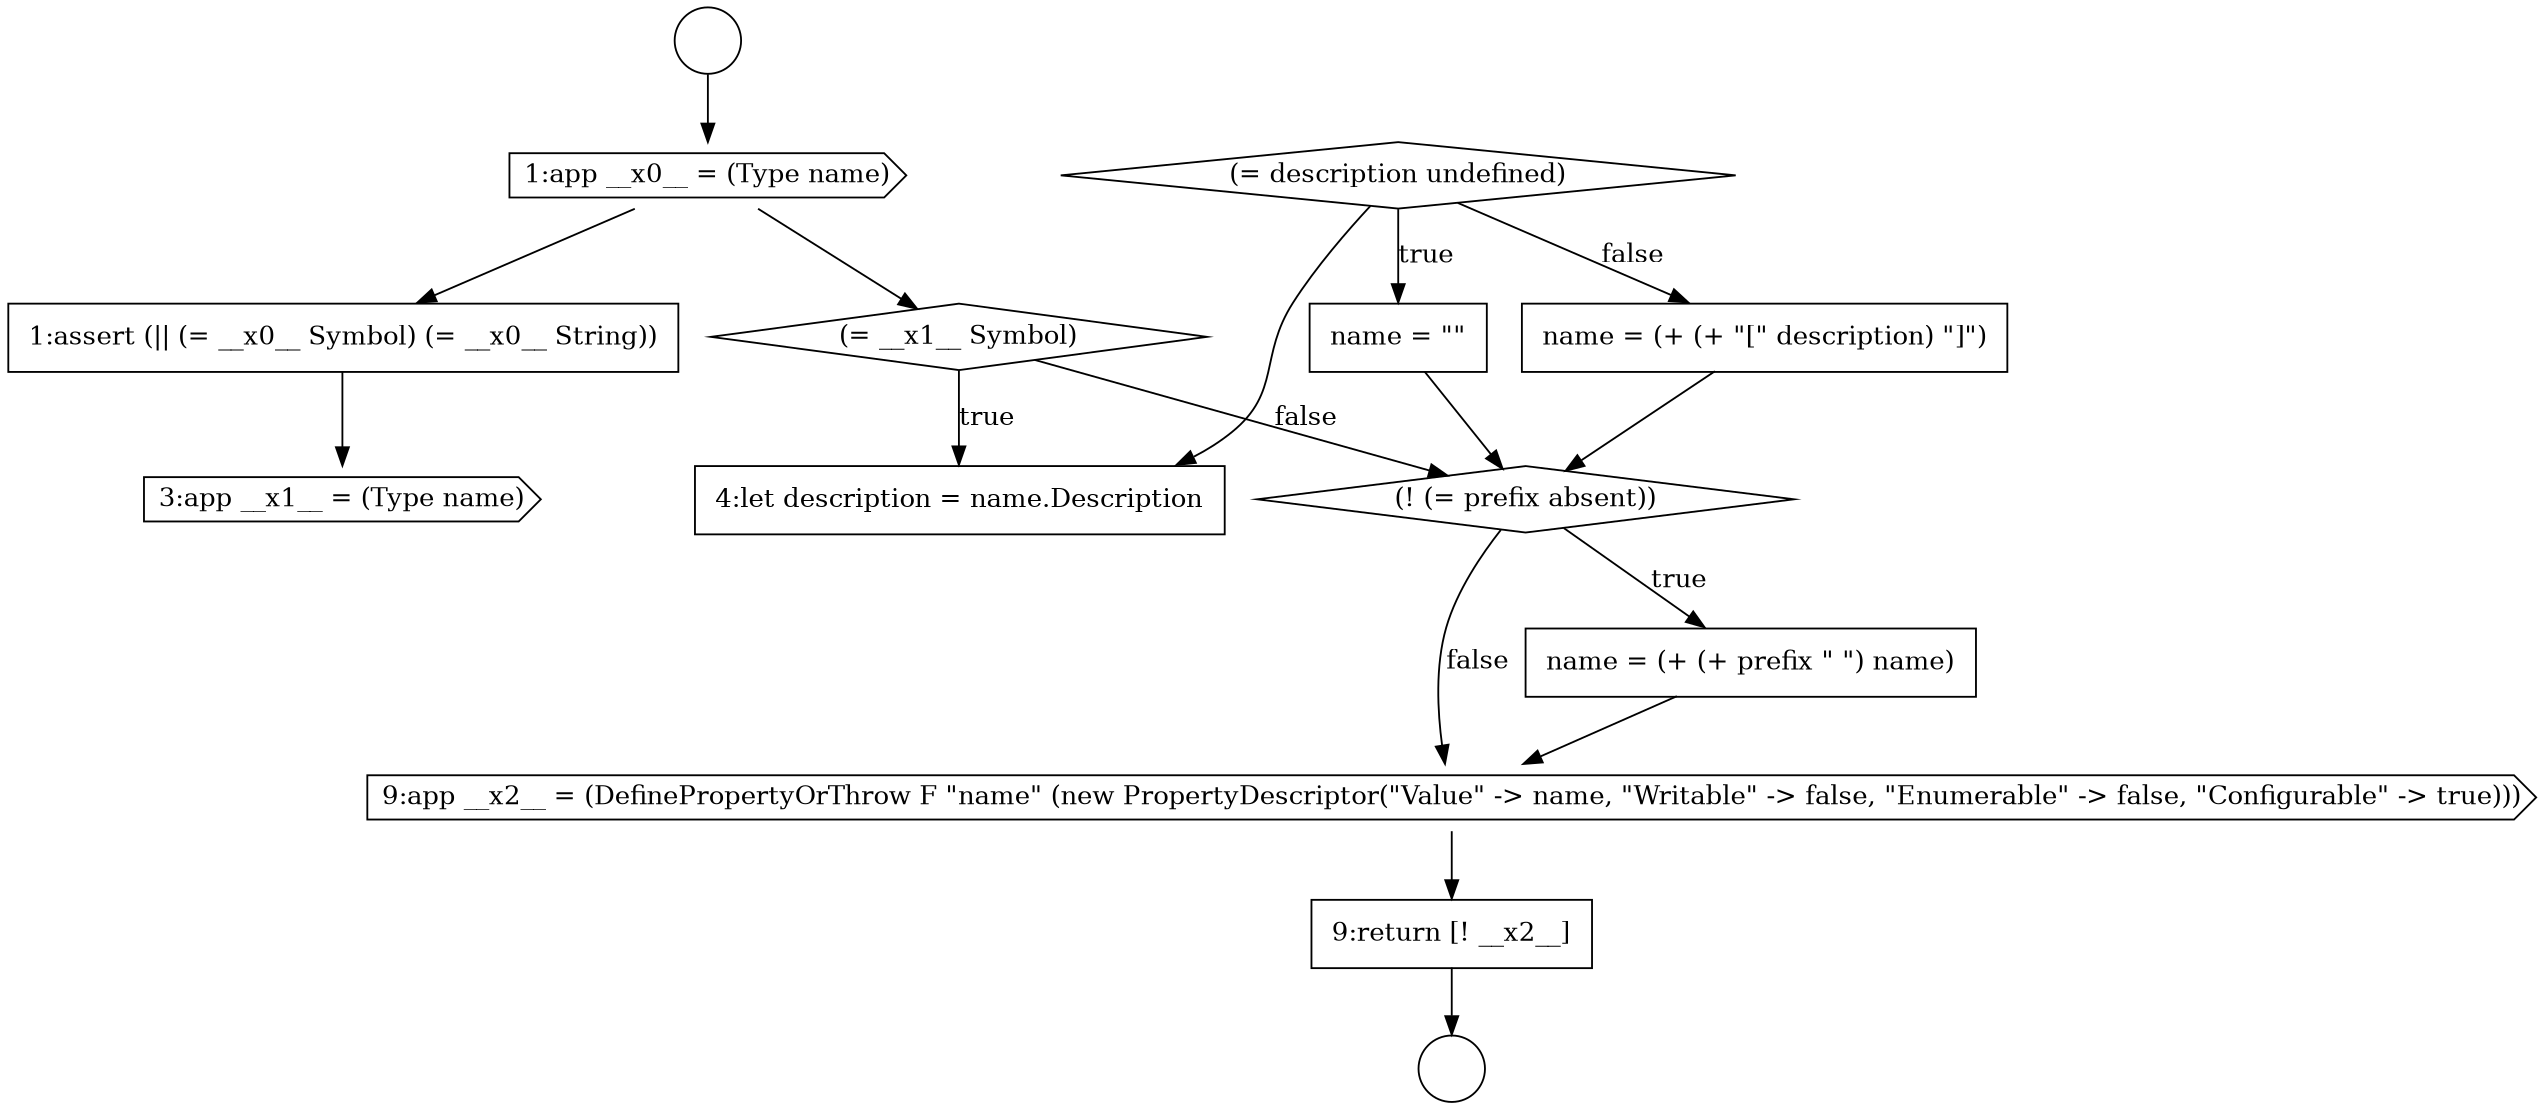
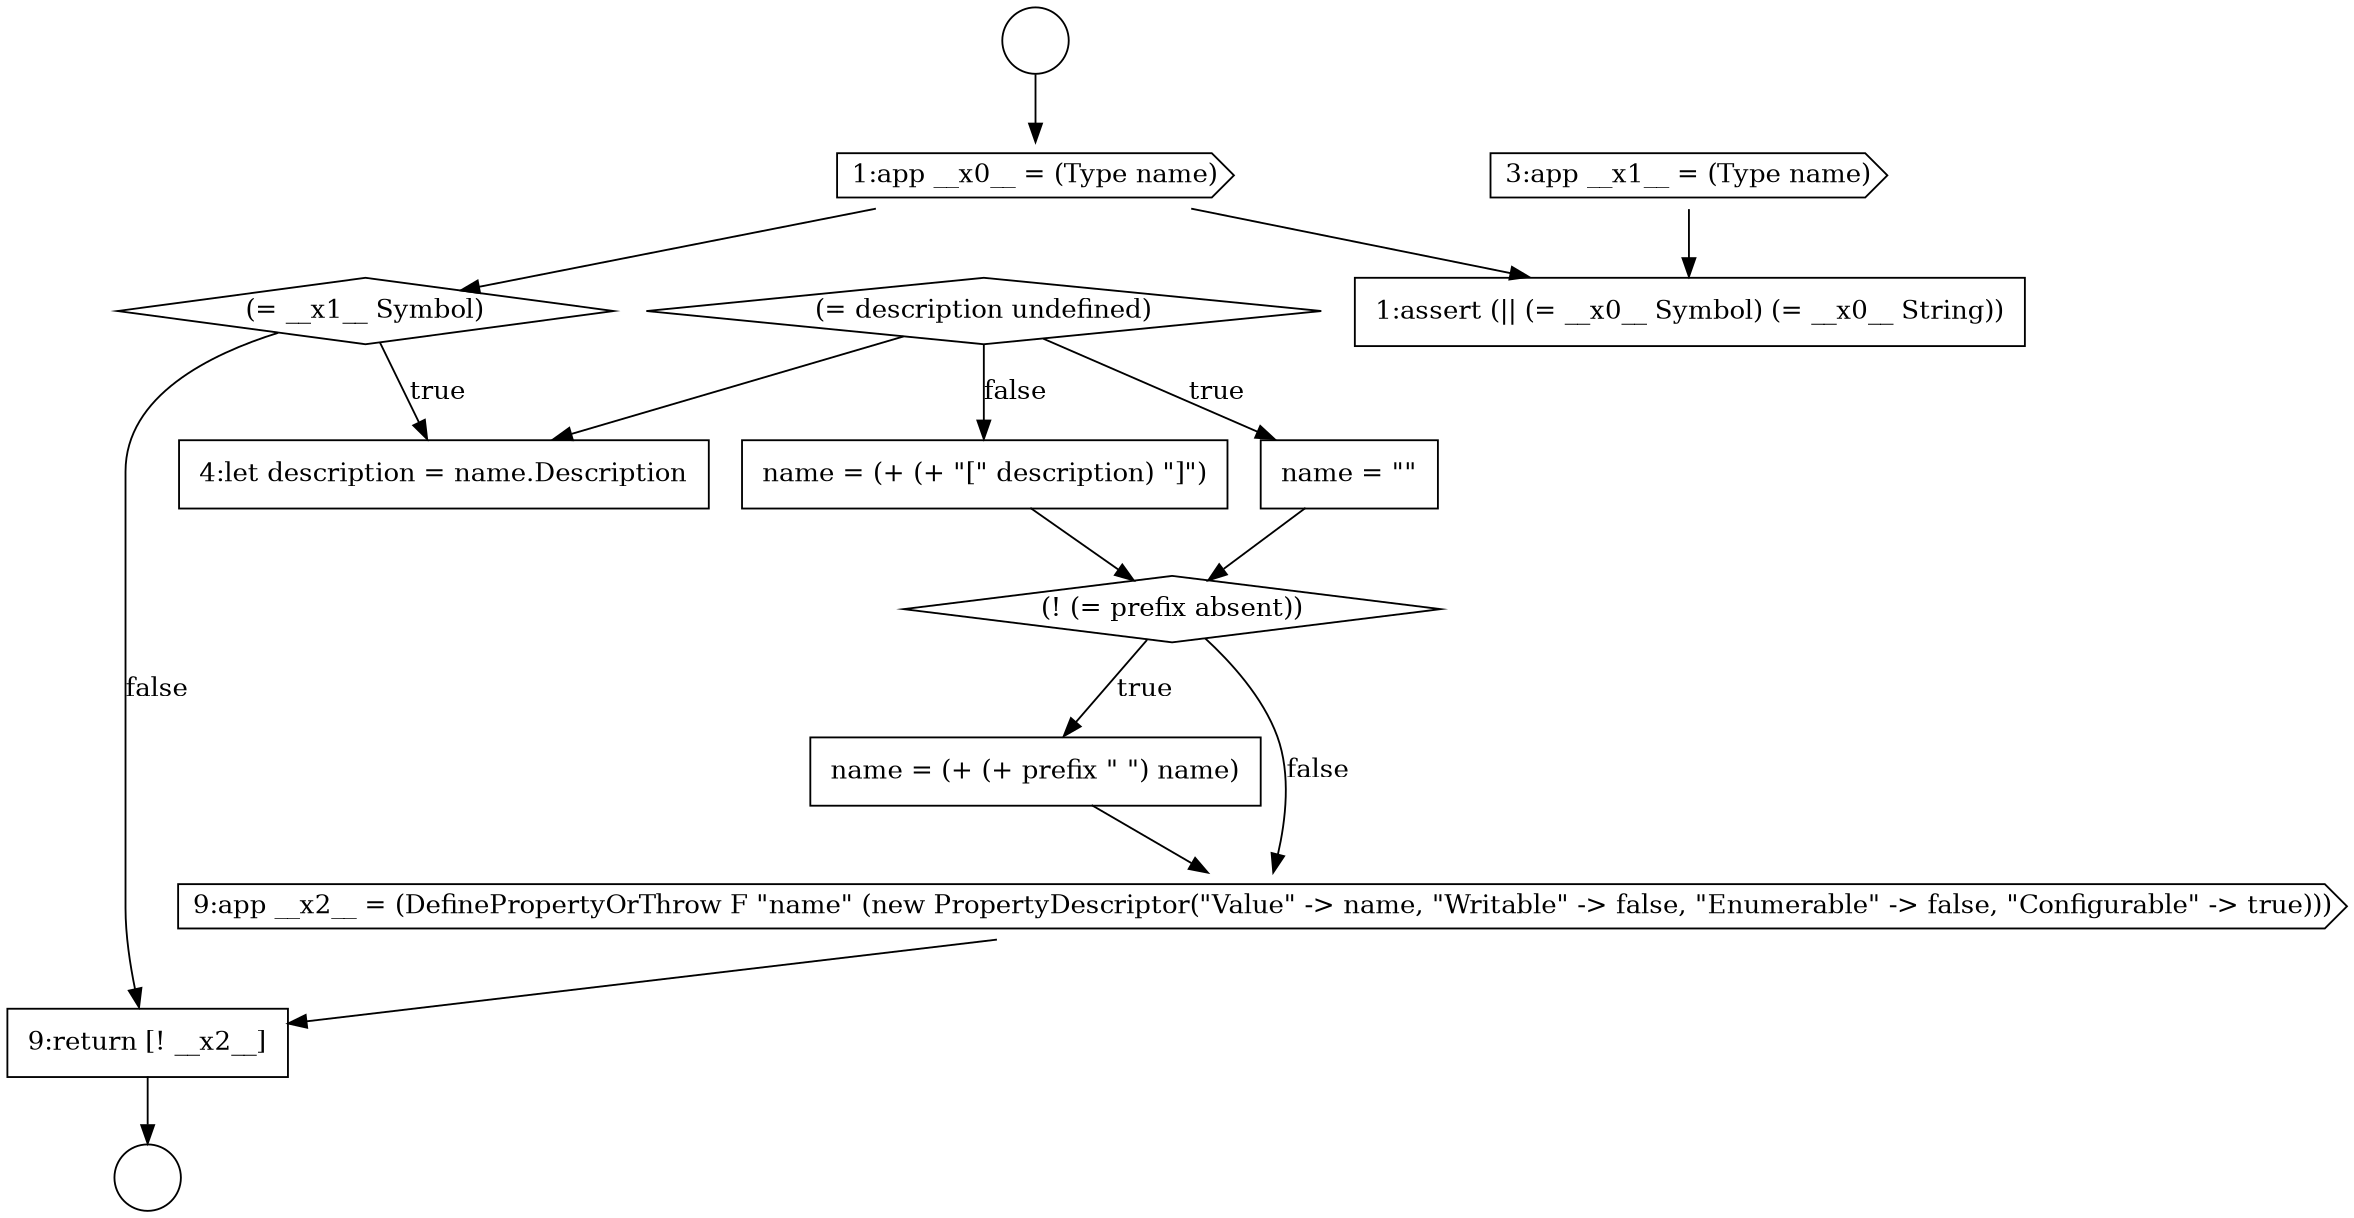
(342, 409) -> (1689, 234)
(1232, 415) -> (126, 620)
